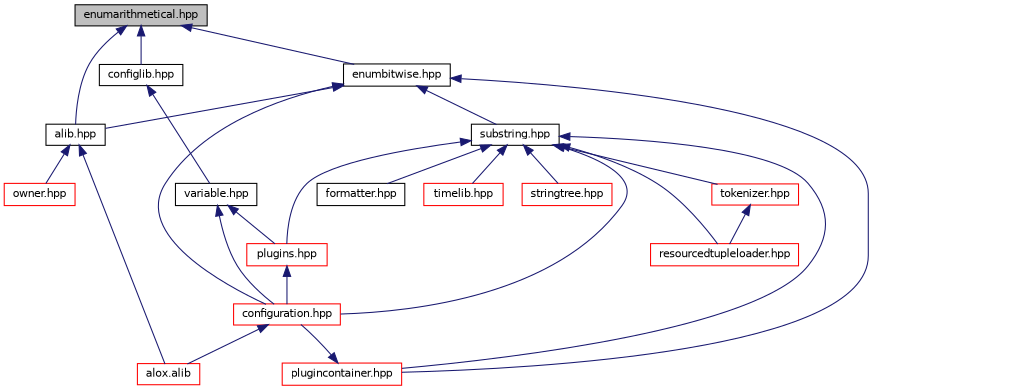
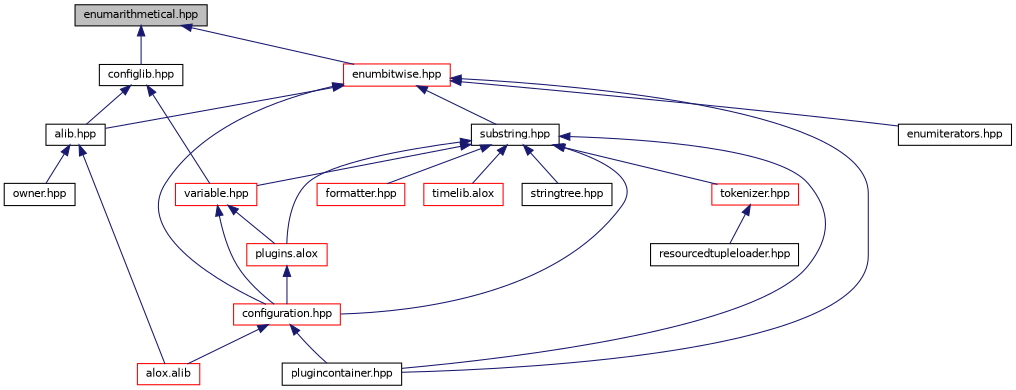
(85, 73) -> (104, 108)
(397, 75) -> (397, 75)
none -> (955, 135)
(653, 181) -> (359, 166)
(40, 194) -> (40, 194)
(216, 194) -> (216, 194)
(361, 194) -> (361, 194)
(463, 194) -> (463, 194)
(567, 194) -> (567, 194)
(287, 255) -> (287, 255)
(725, 255) -> (725, 255)
(317, 339) -> (311, 349)
(342, 374) -> (342, 374)
